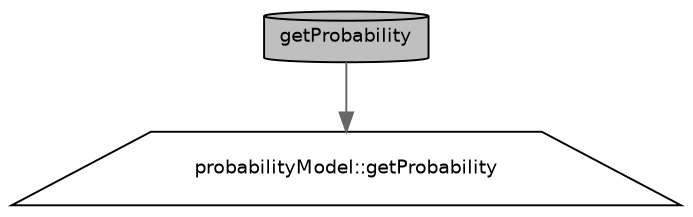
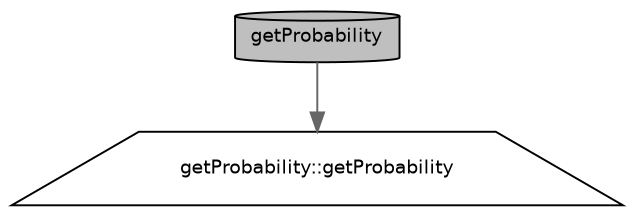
(346, 169) -> (317, 169)
